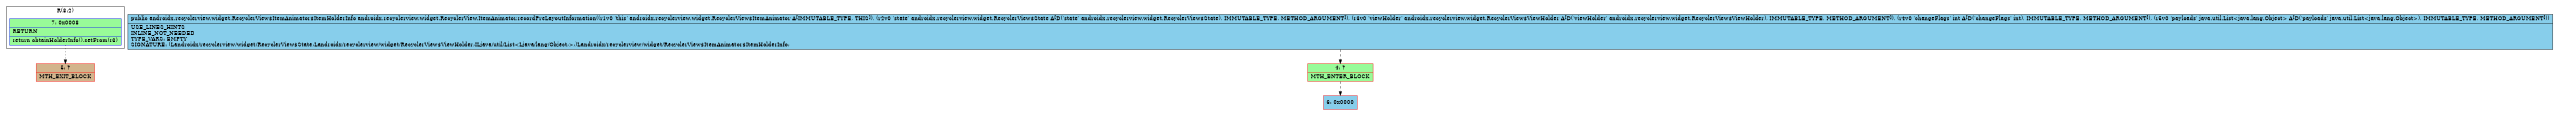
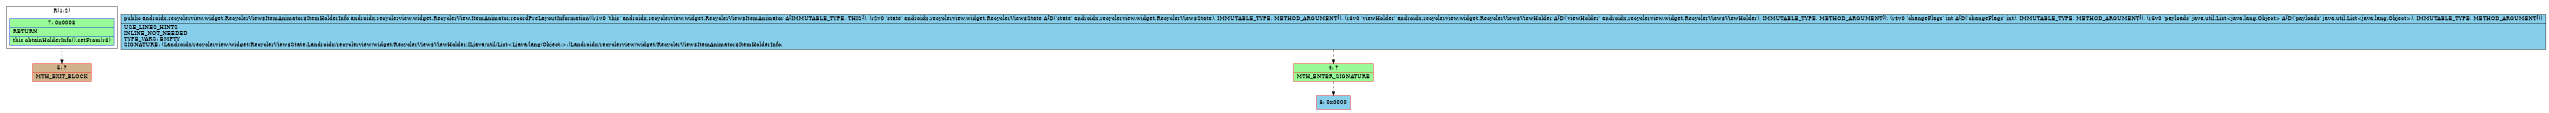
(65, 11) -> (62, 11)
(65, 41) -> (62, 41)
(1340, 77) -> (1333, 77)
